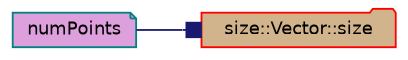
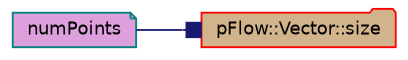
(299, 30) -> (299, 30)
